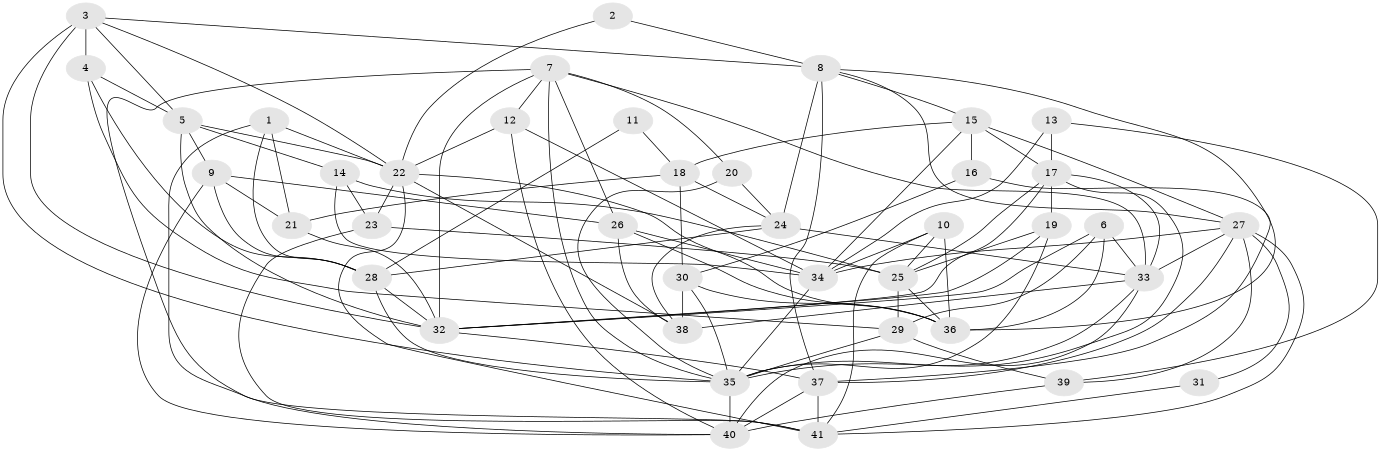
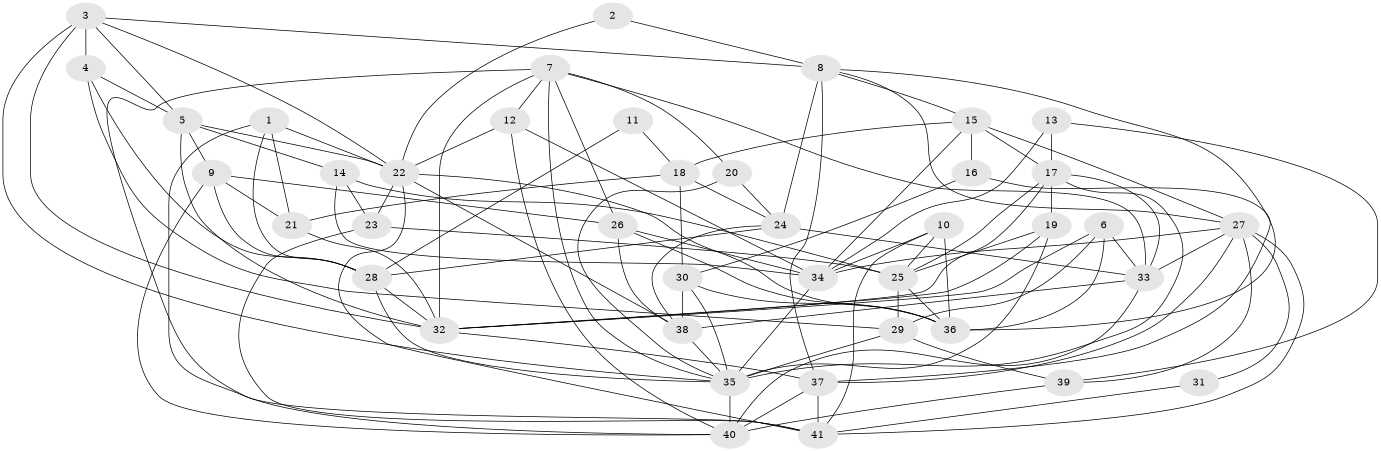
(1011, 358) -> (706, 357)
